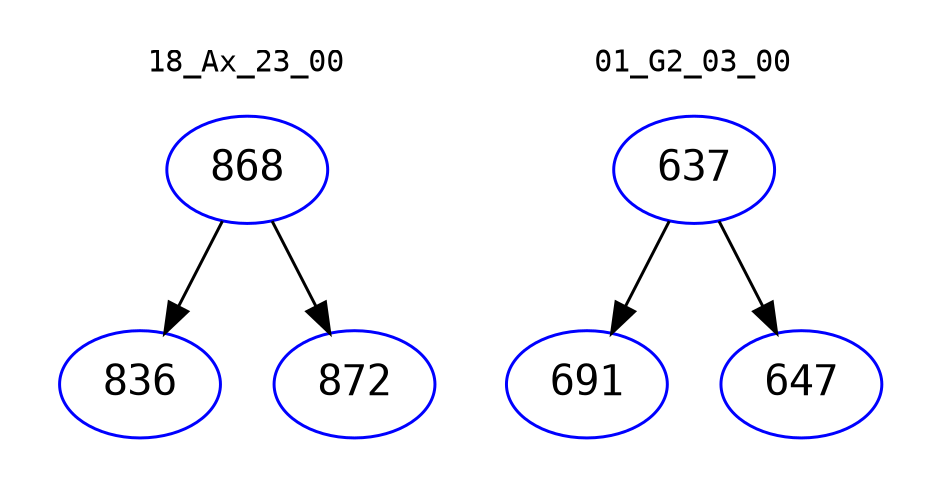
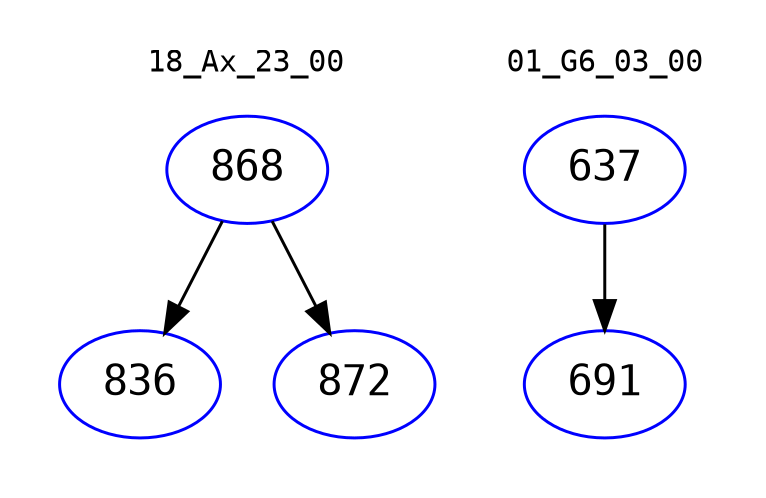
(694, 64) -> (606, 64)
(801, 384) -> none
